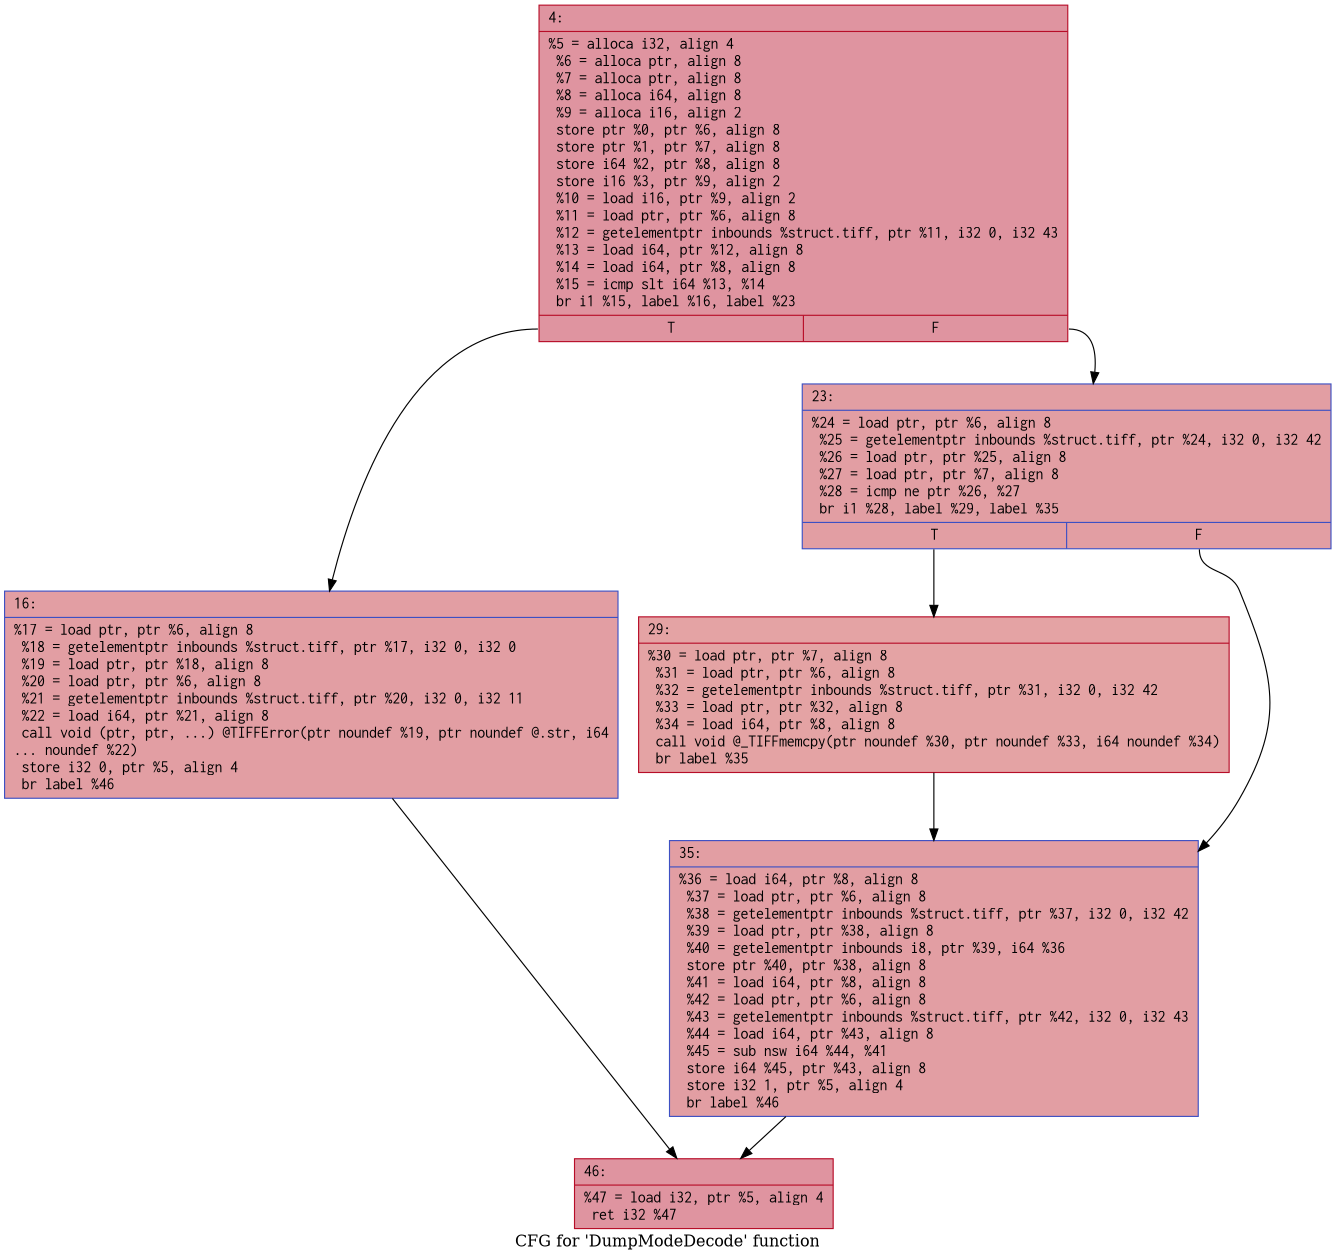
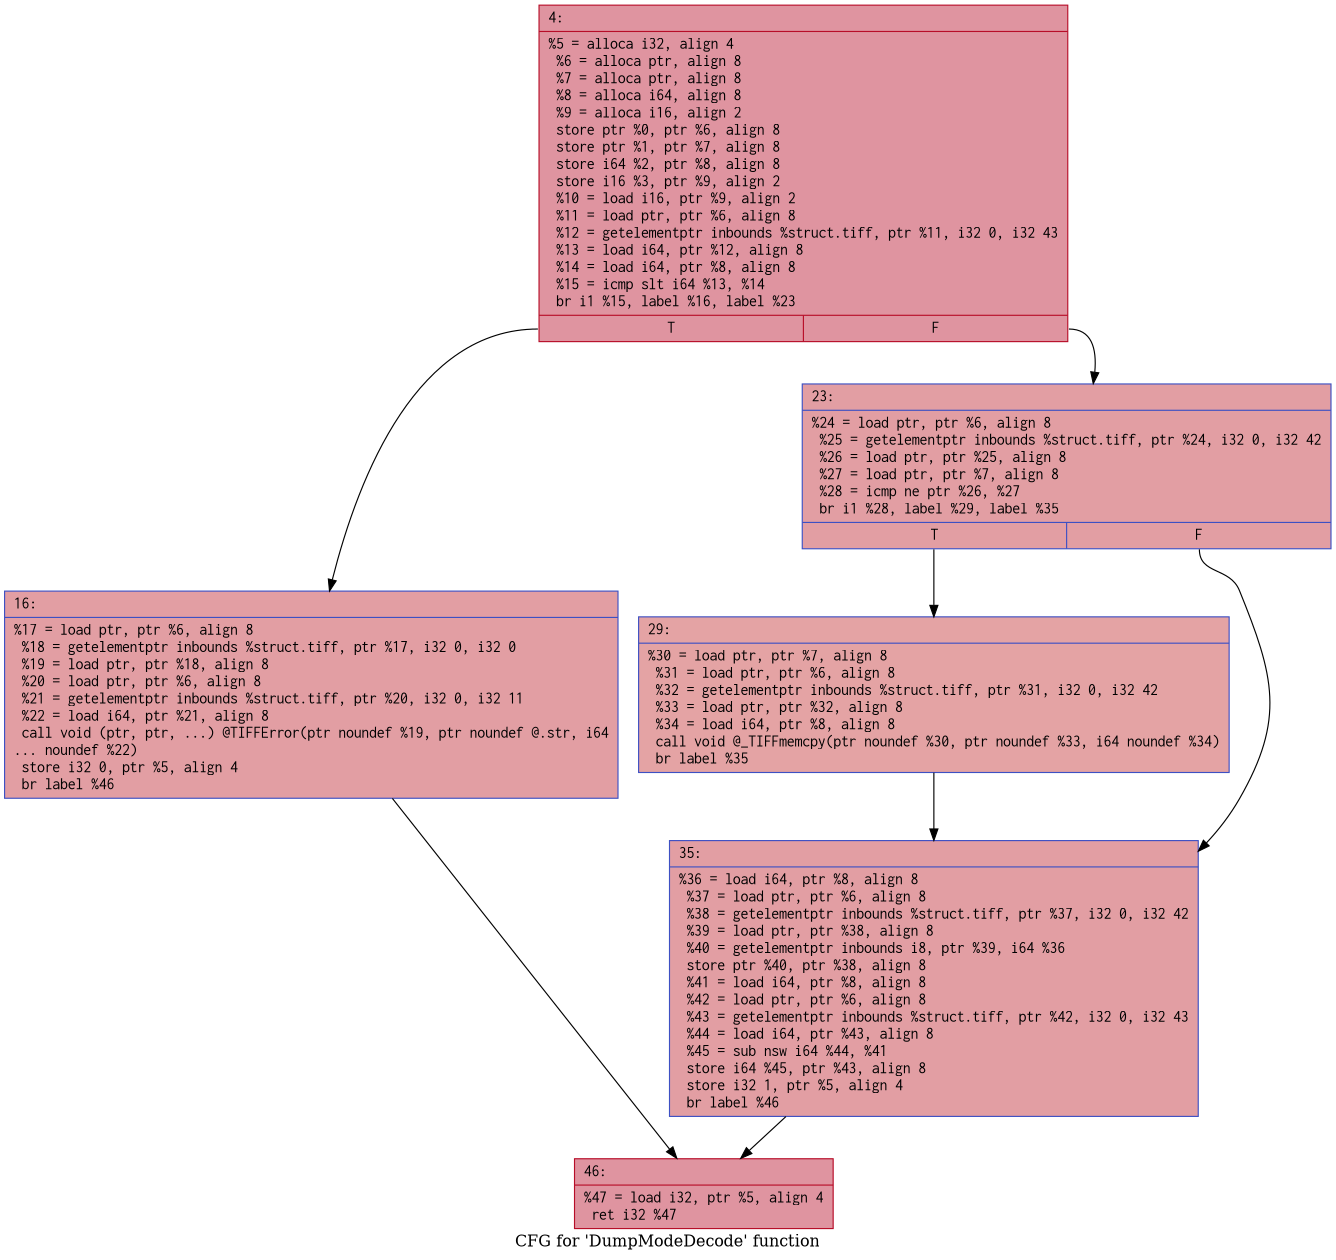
(934, 695) -> (934, 695)
